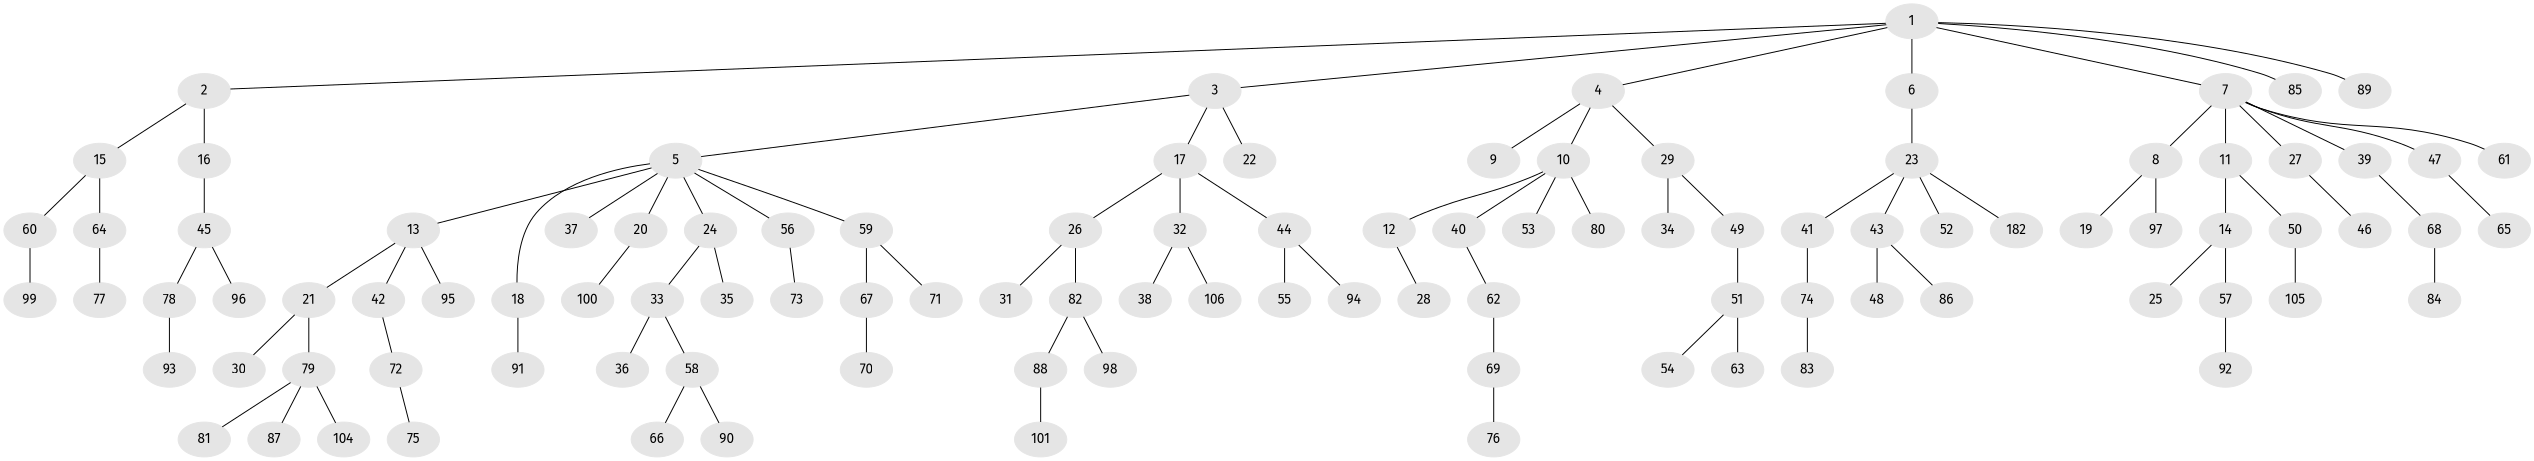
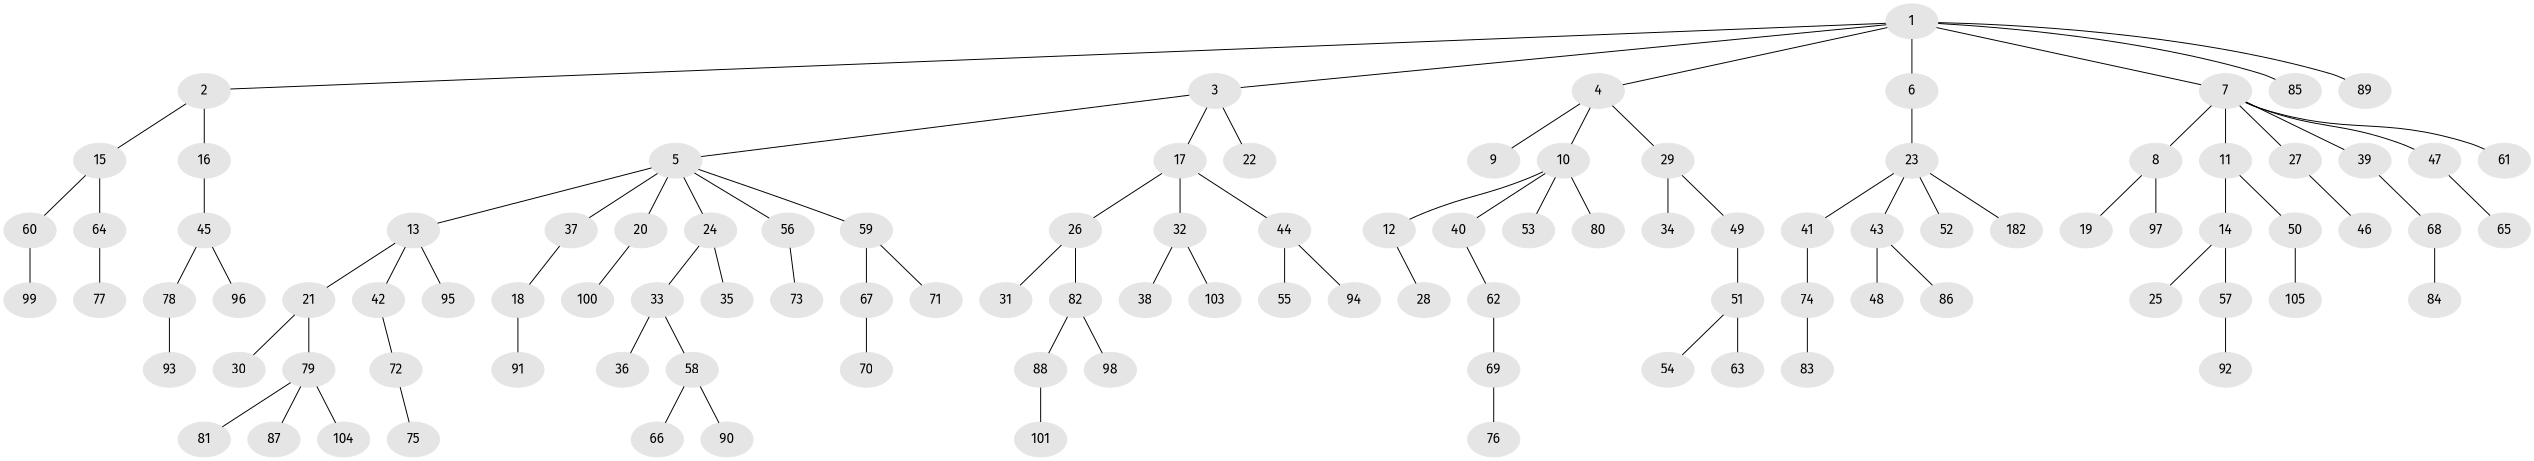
(548, 202) -> (545, 265)
(1215, 300) -> (1215, 300)
